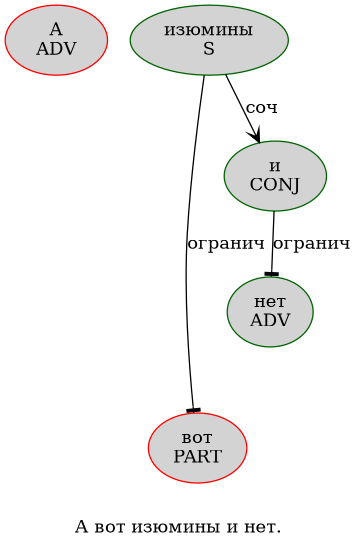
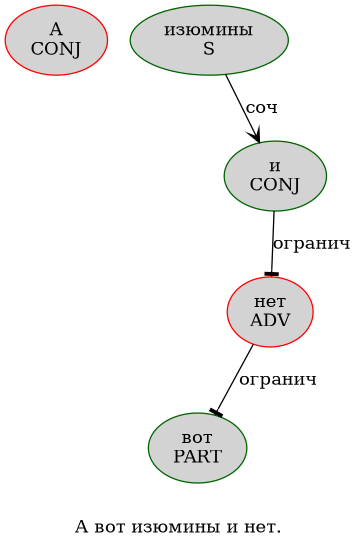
(56, 40) -> (56, 40)
(187, 240) -> (236, 377)
(270, 312) -> (270, 312)
(198, 448) -> (198, 448)
